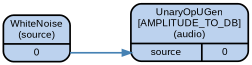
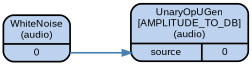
(37, 35) -> (37, 35)
